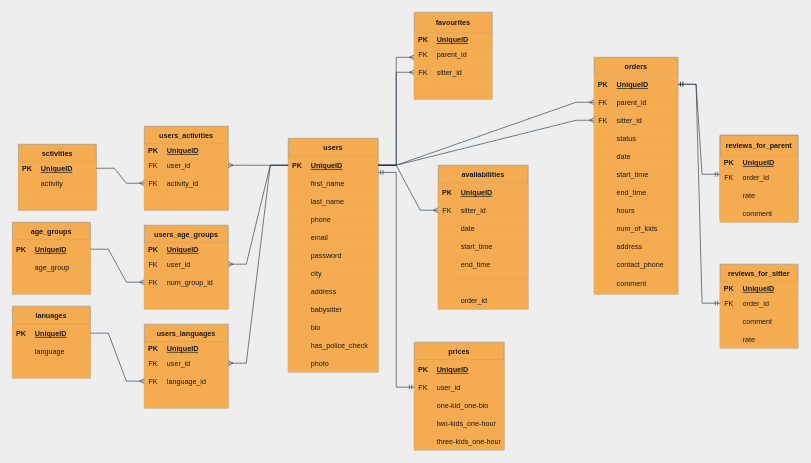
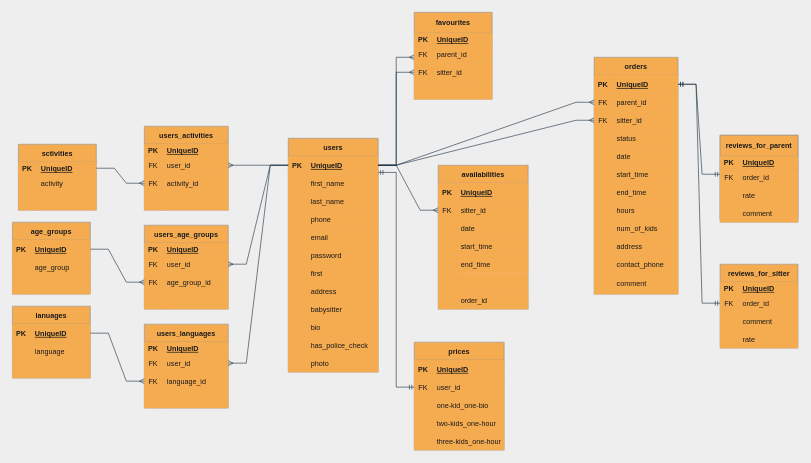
(318, 274) -> (320, 274)
(190, 283) -> (190, 283)
